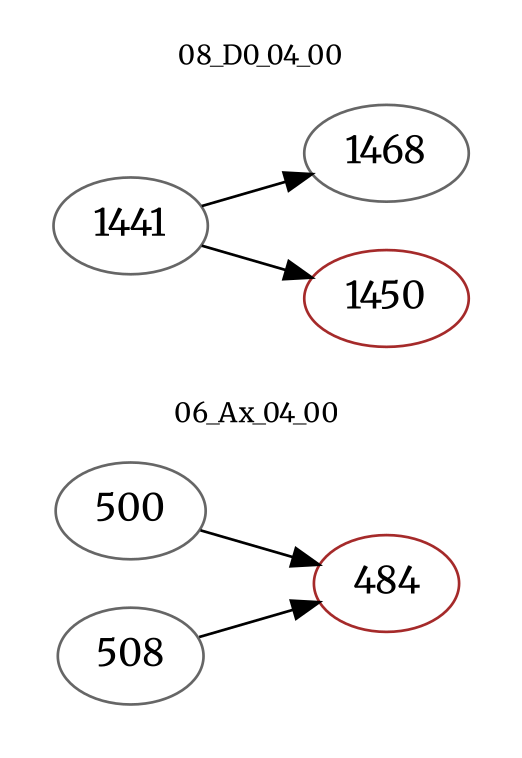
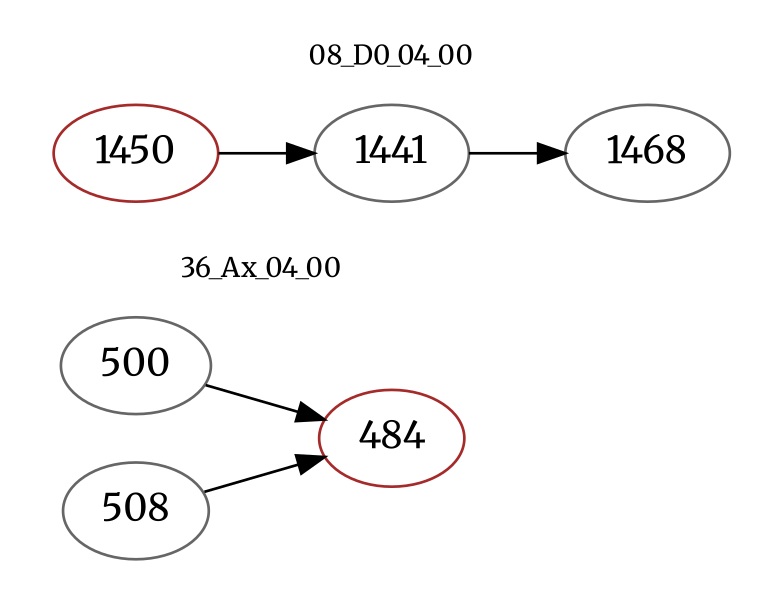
(244, 258) -> (253, 153)
(257, 415) -> (263, 270)
